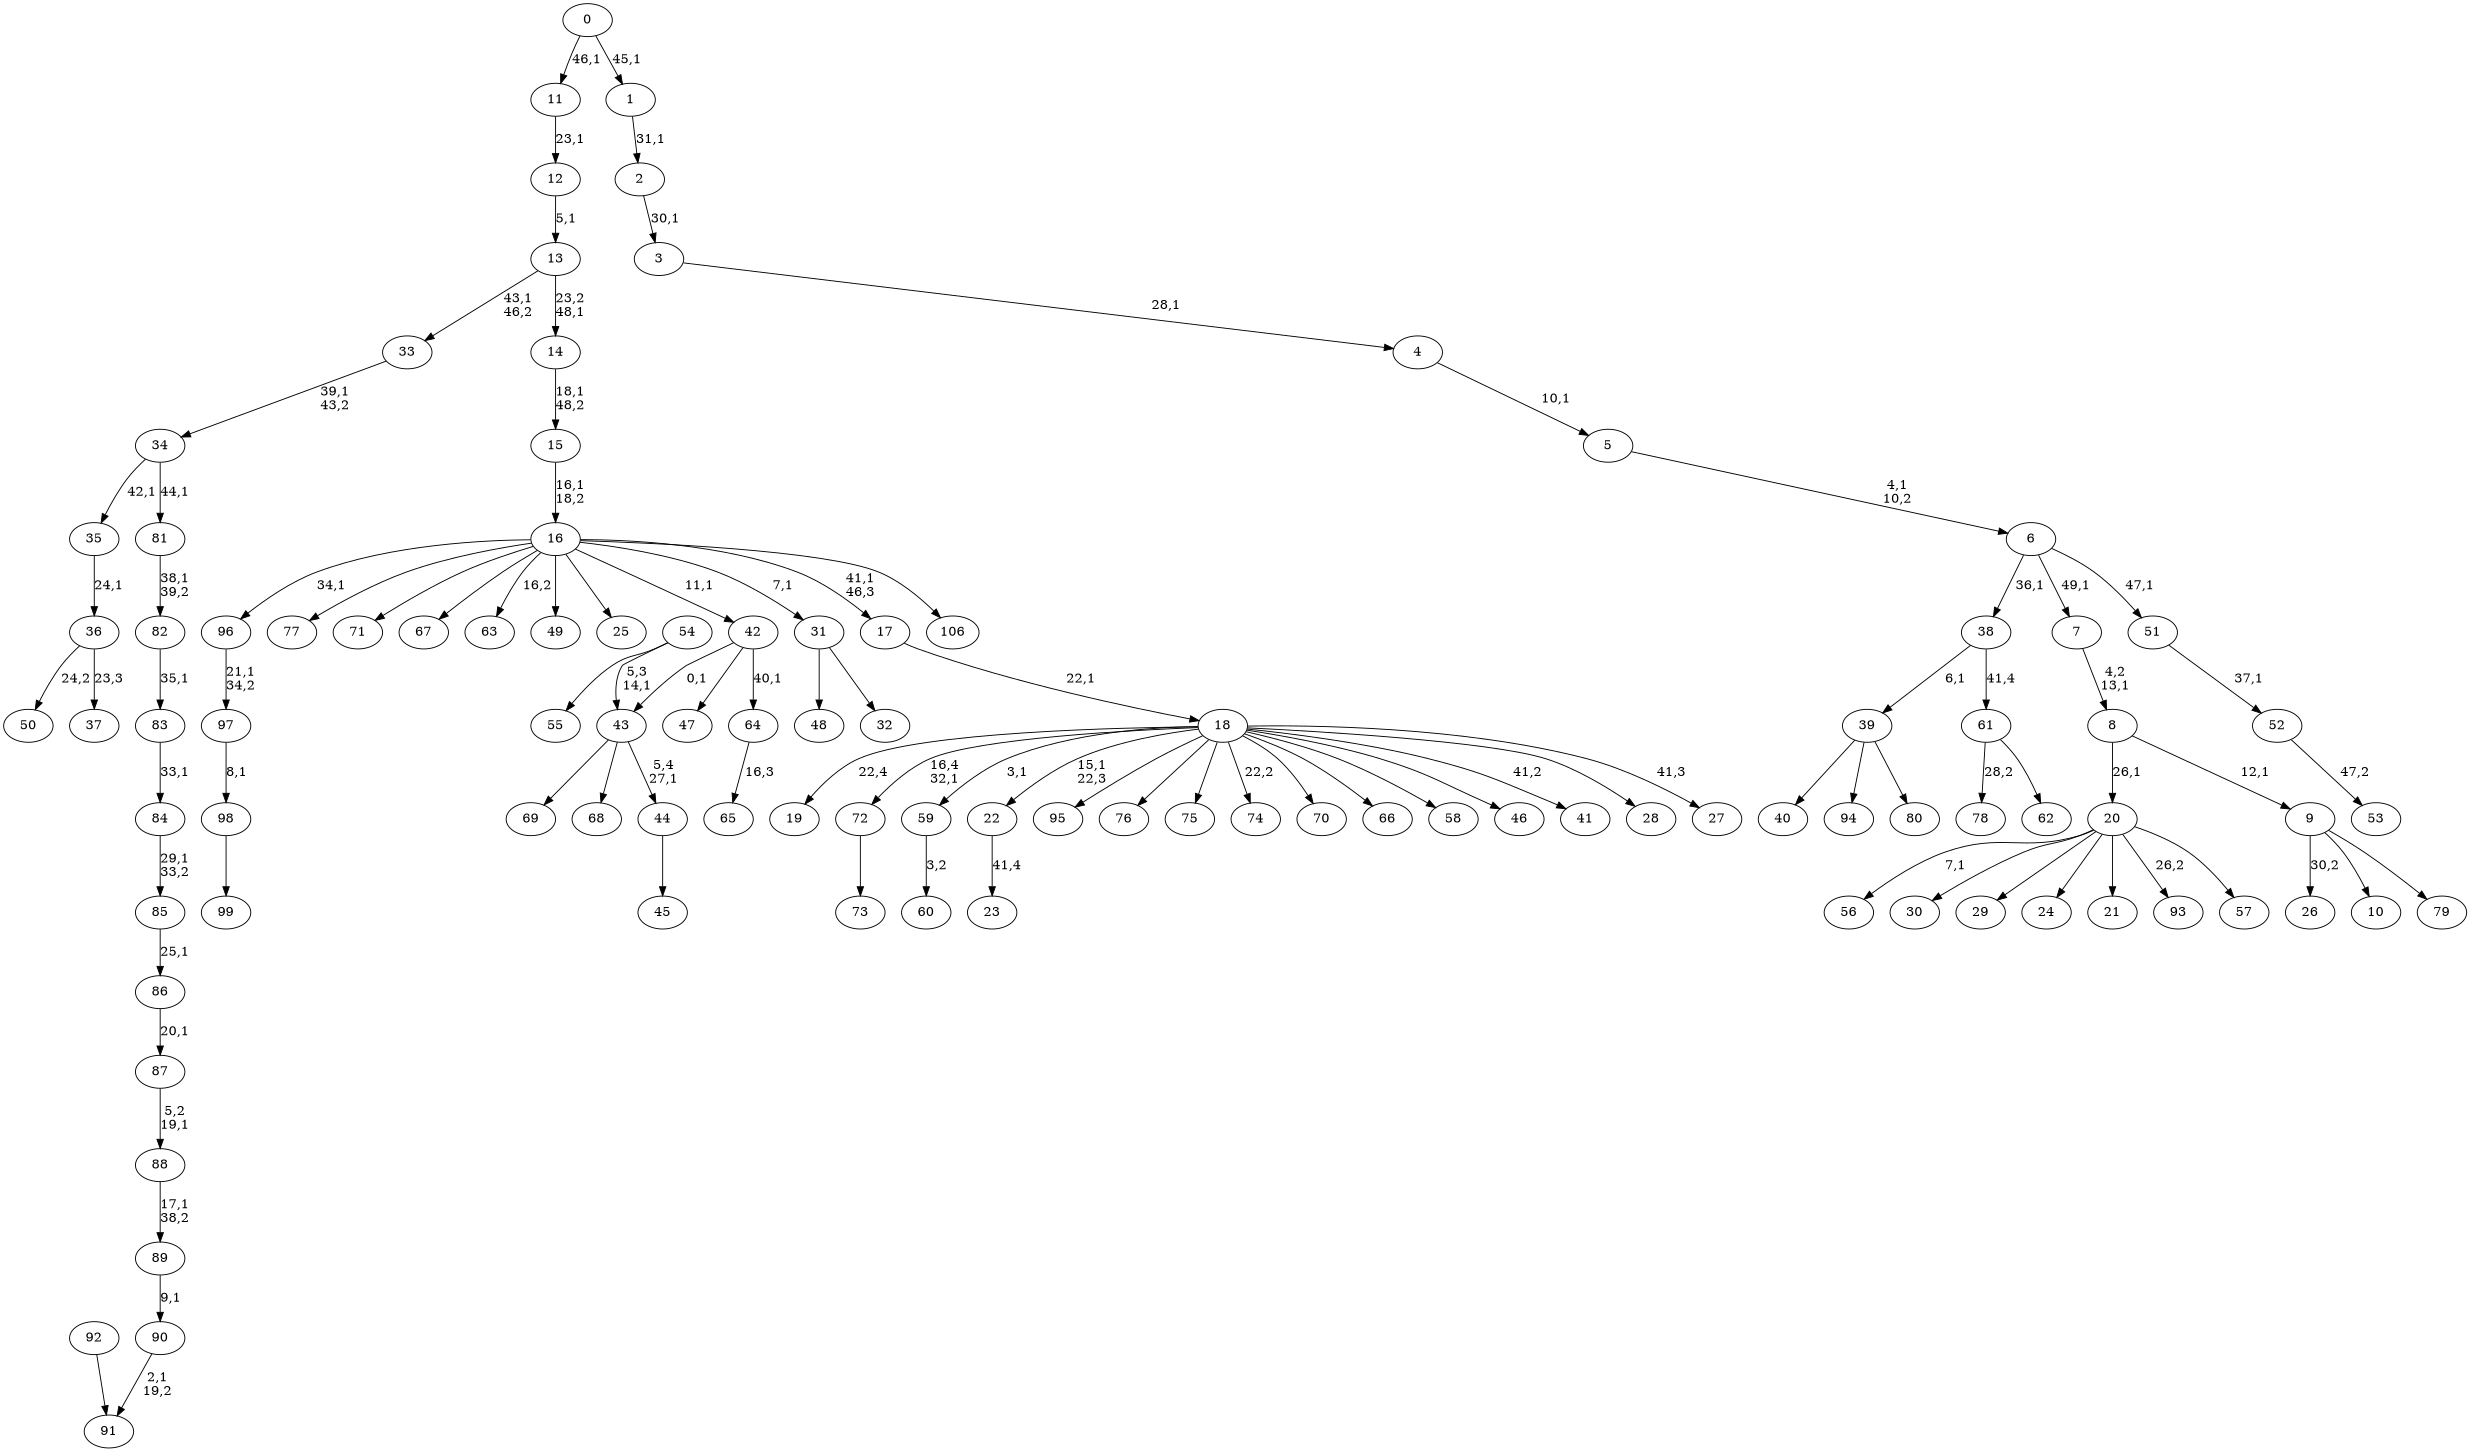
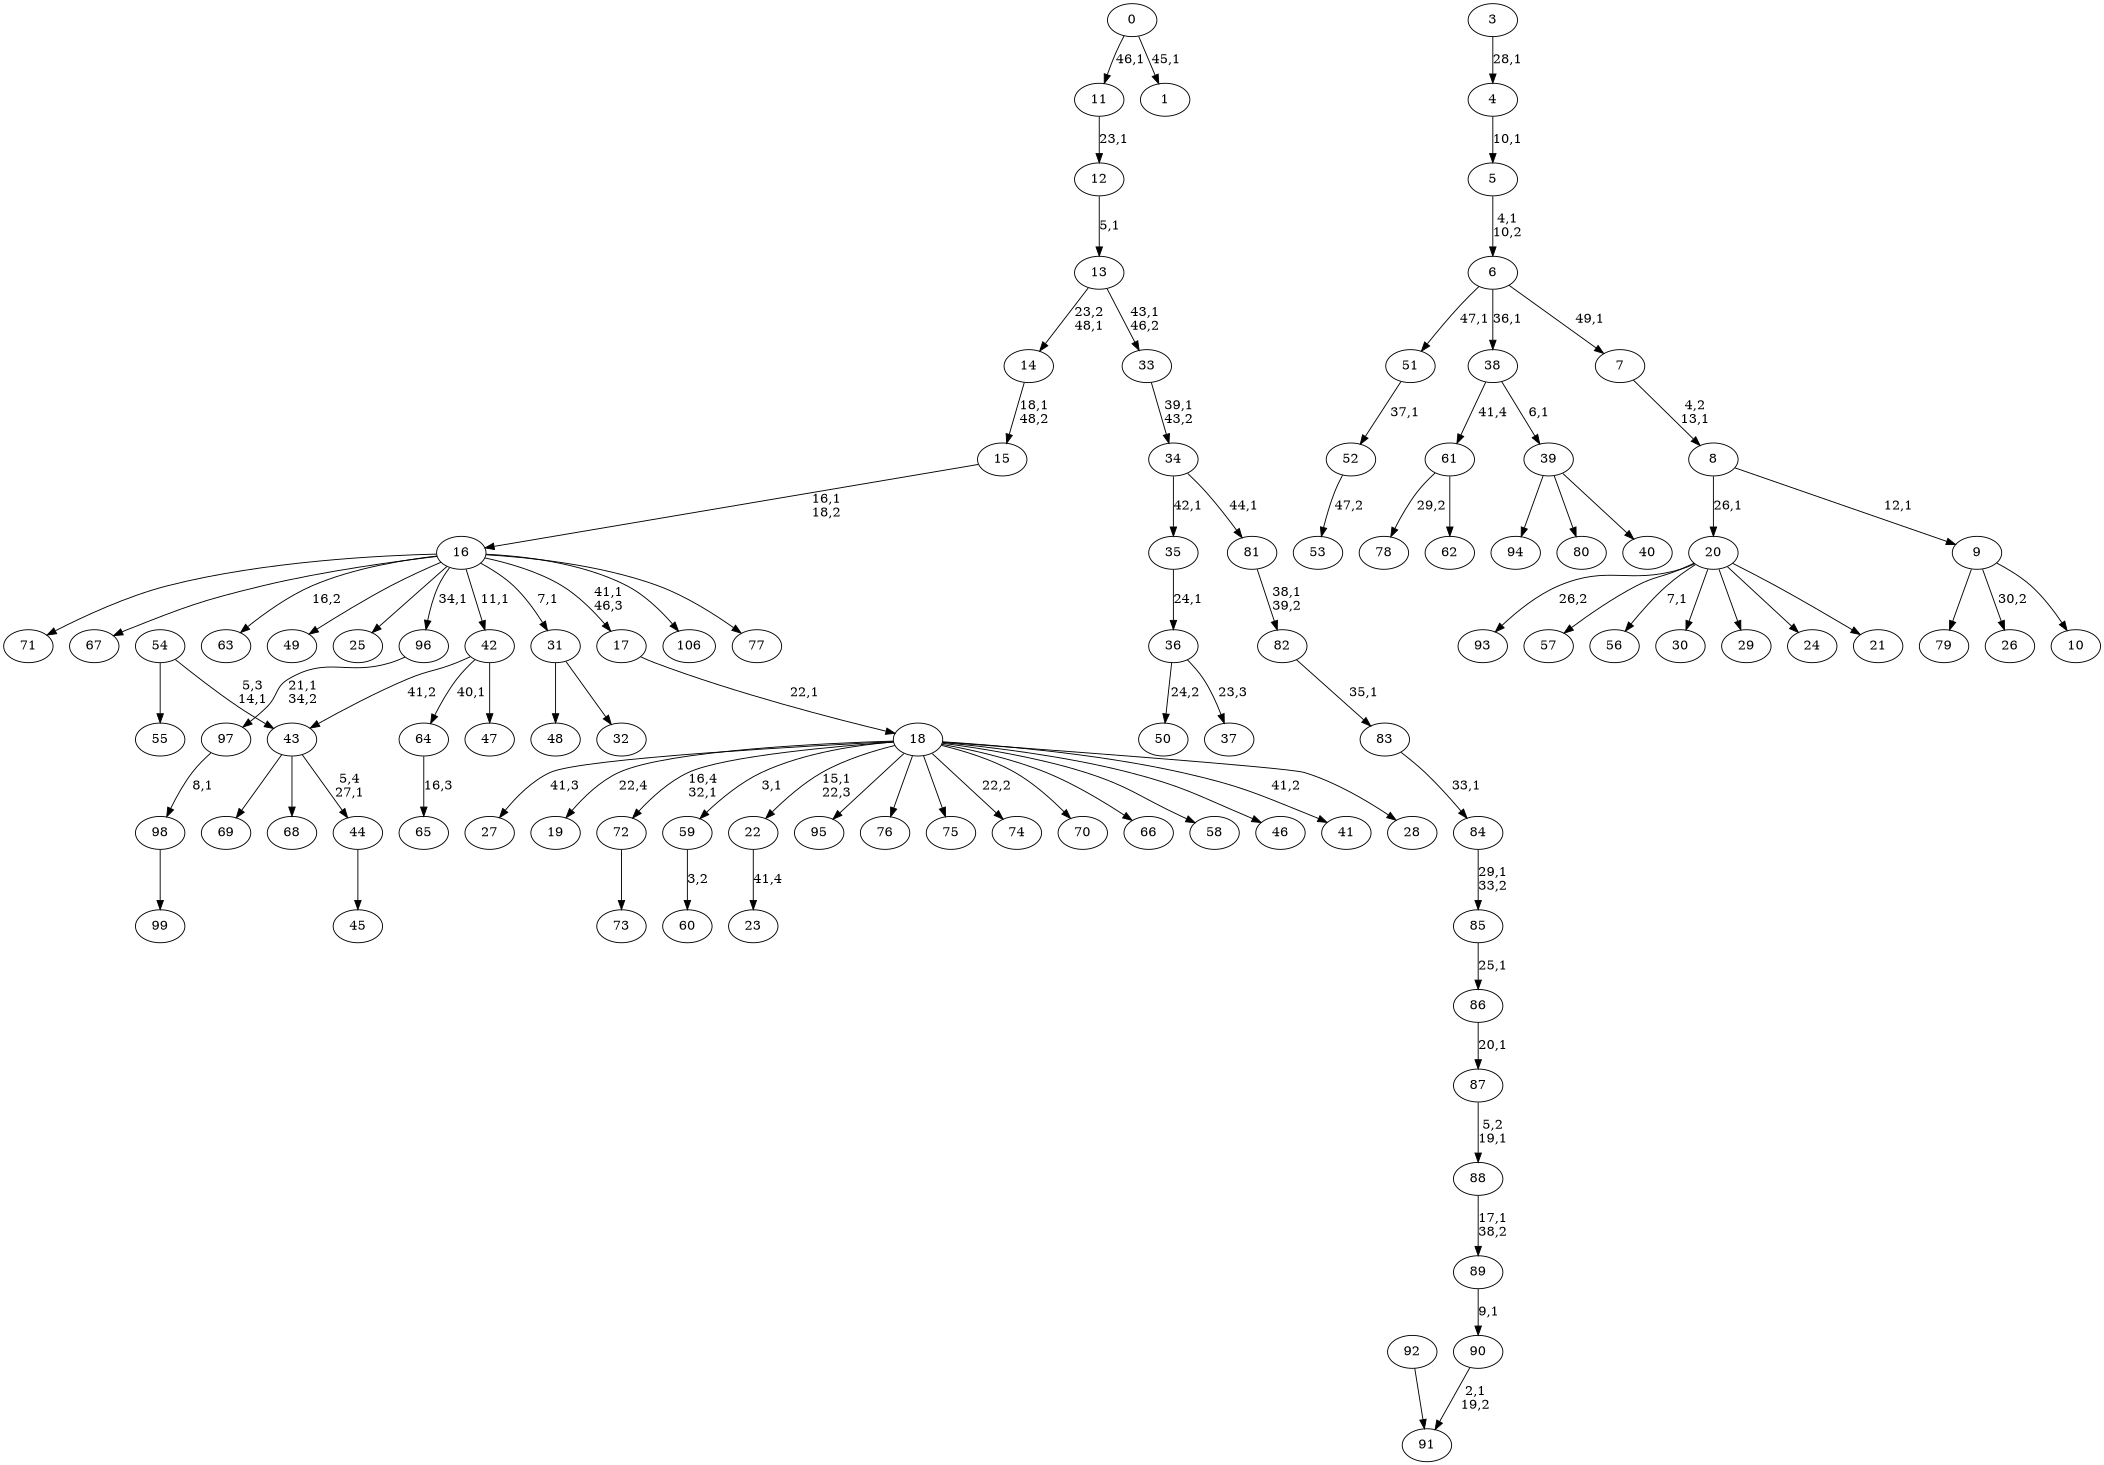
(640, 179) -> none
(697, 679) -> (422, 693)
(1999, 772) -> (1431, 506)
